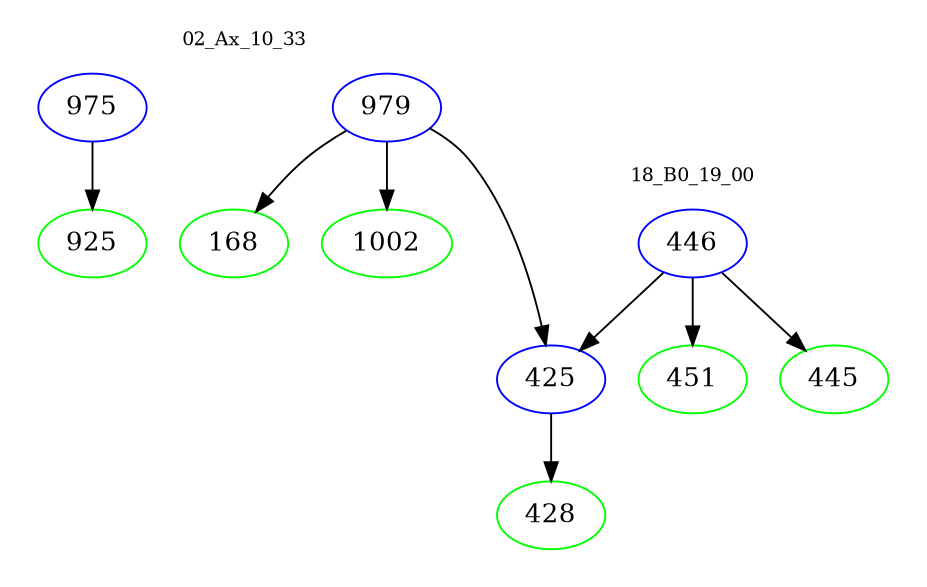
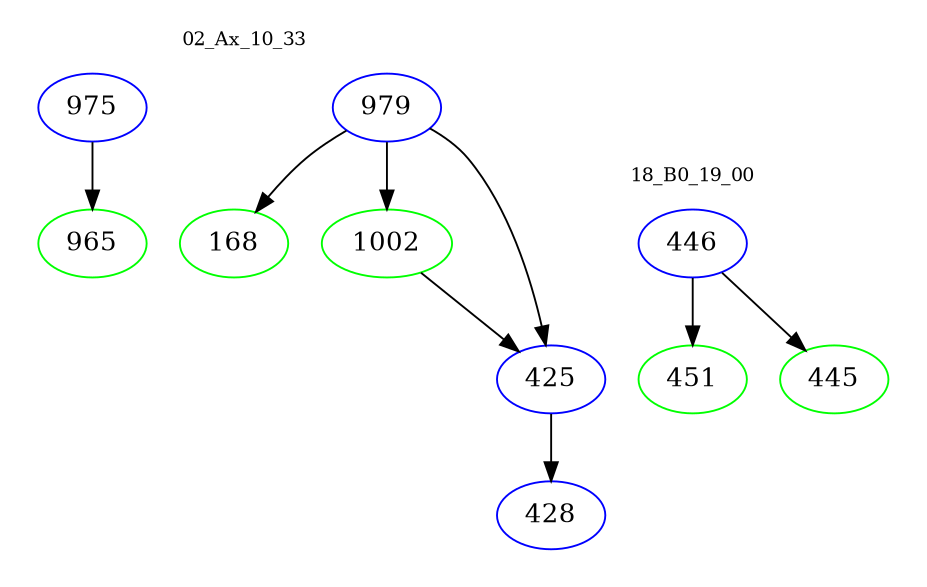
(92, 243) -> (92, 243)
(629, 305) -> (462, 306)
(551, 515) -> (551, 515)
